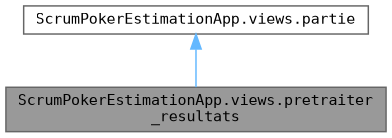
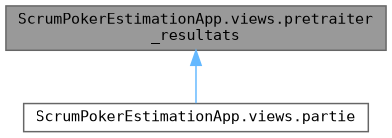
(196, 68) -> (196, 84)
